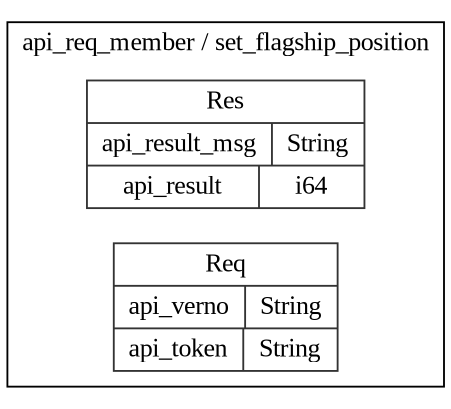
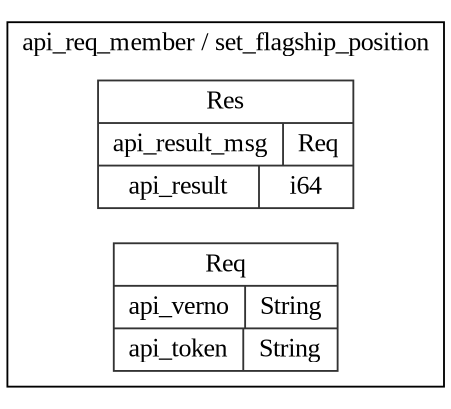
(318, 143) -> (318, 143)
